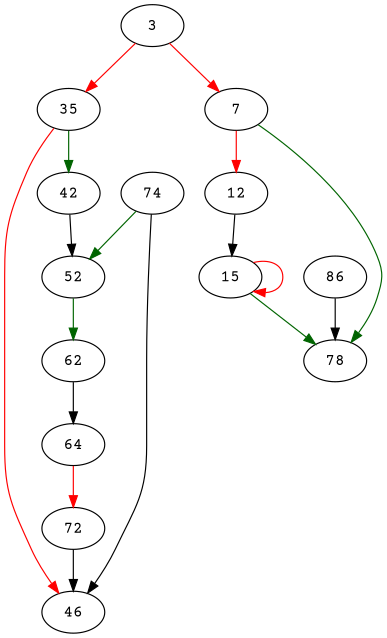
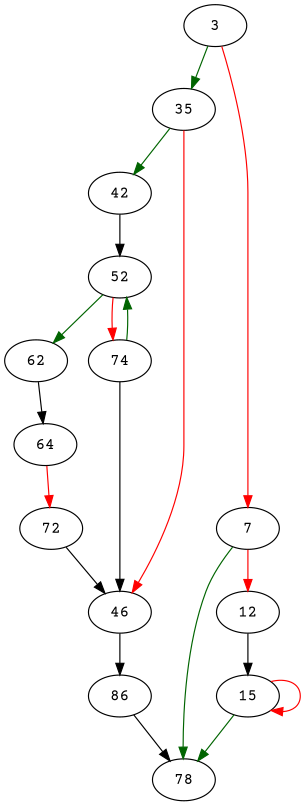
(115, 63) -> (202, 62)
none -> (112, 313)
none -> (120, 648)
